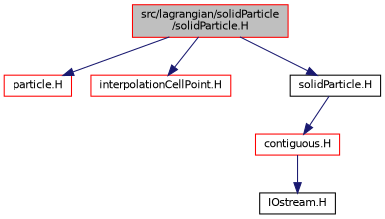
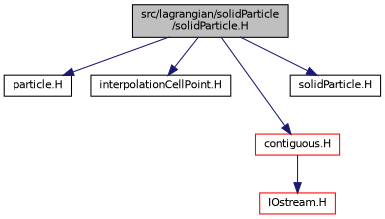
(210, 21) -> (210, 21)
(38, 86) -> (38, 86)
(161, 86) -> (161, 86)
(319, 111) -> (253, 81)
(298, 203) -> (298, 203)
